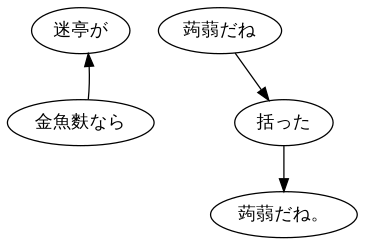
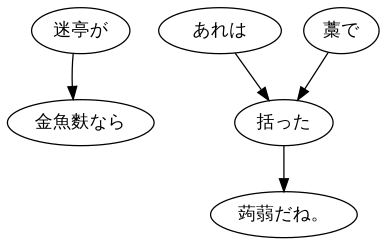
(220, 31) -> (220, 31)
none -> (341, 31)
(89, 83) -> (72, 70)
